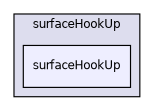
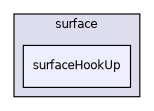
(77, 25) -> (77, 25)
